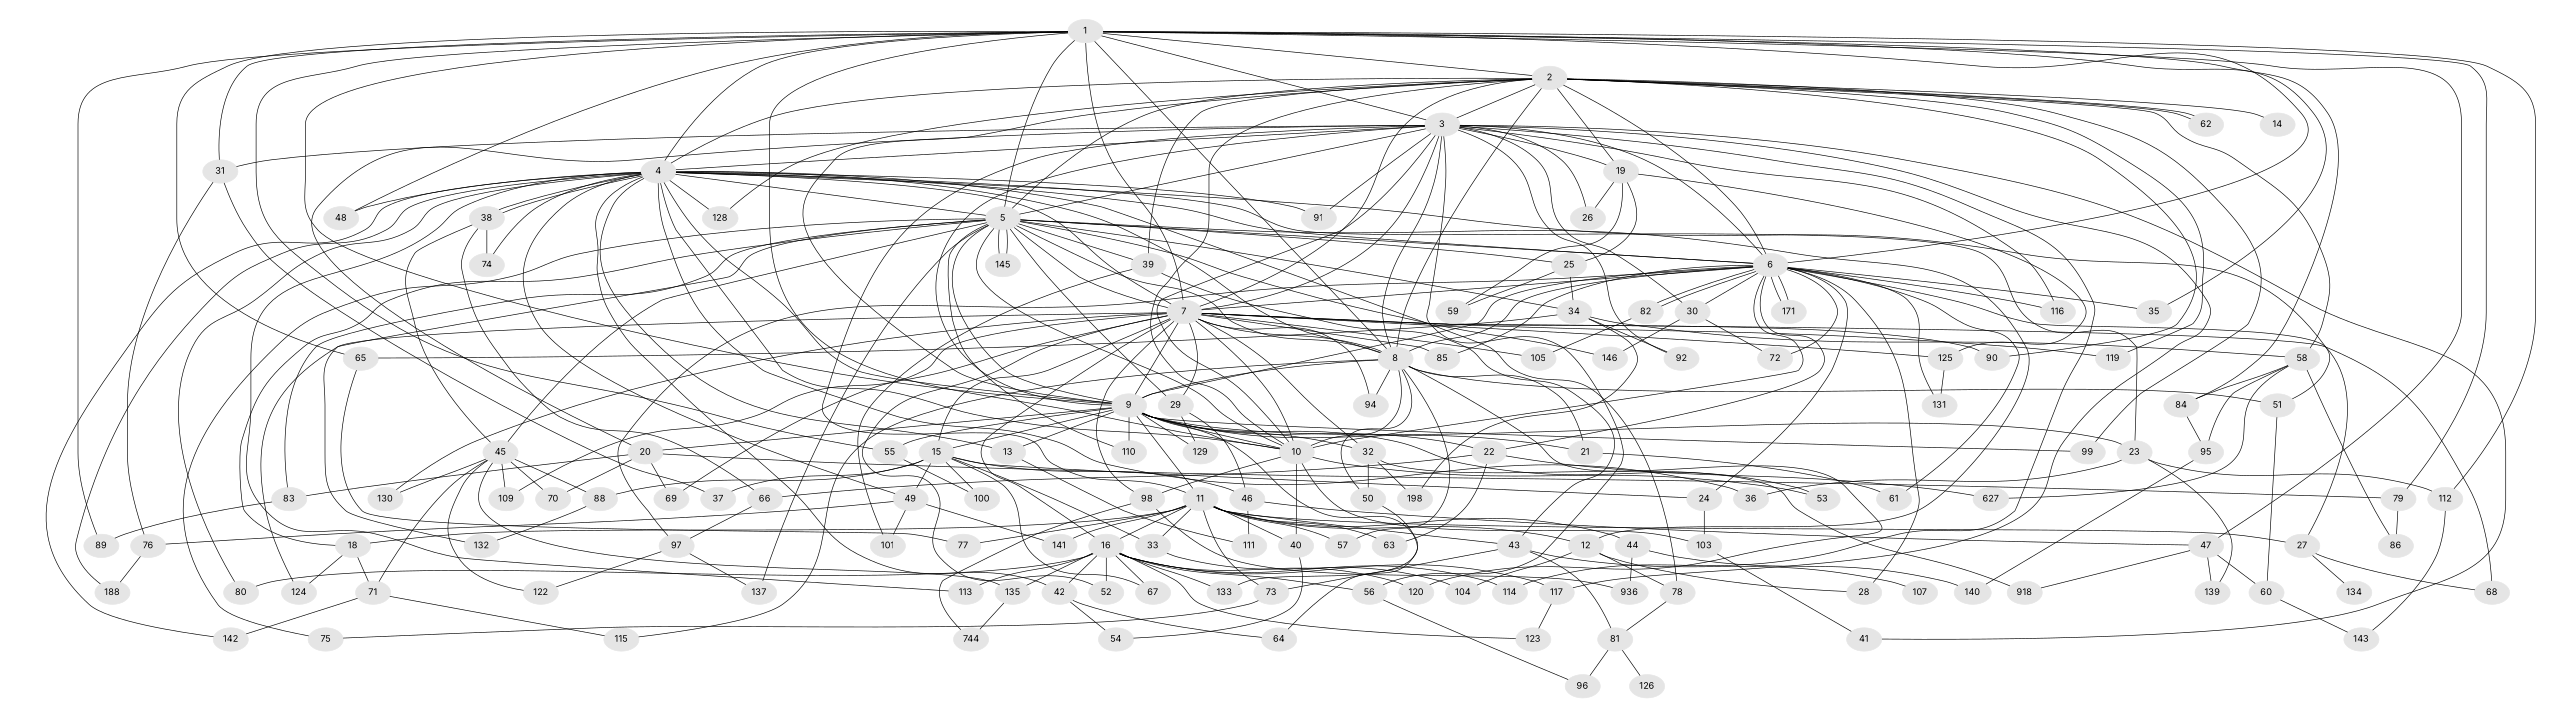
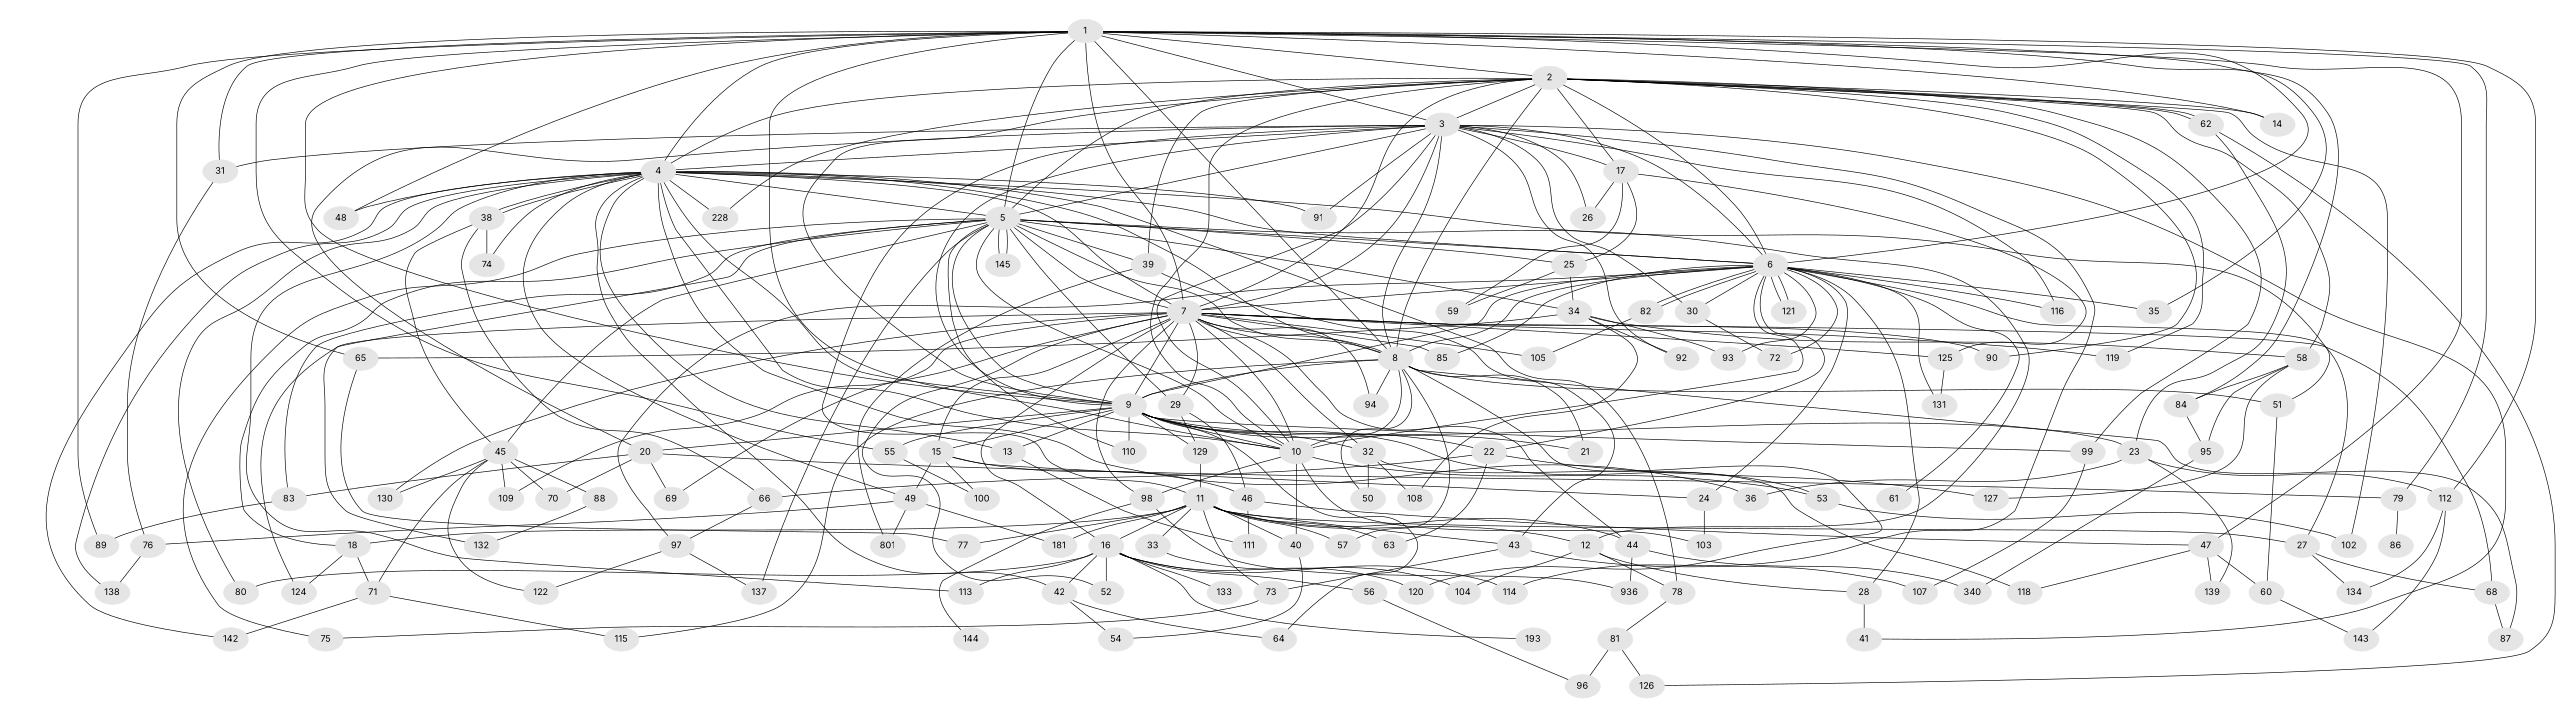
none -> (1685, 56)
(1621, 171) -> (1621, 171)
(720, 218) -> (720, 218)
(1513, 234) -> (2276, 315)
(1789, 312) -> (1789, 312)
(1610, 359) -> none
none -> (1728, 359)
(1592, 381) -> none
none -> (1362, 423)
(1165, 452) -> (1201, 476)
(2346, 454) -> none
(1722, 462) -> none
(755, 480) -> none
(1047, 496) -> none
(718, 499) -> none
(1415, 499) -> (1415, 499)
(1991, 499) -> (1991, 499)
none -> (2027, 536)
(888, 546) -> (888, 546)
(1059, 546) -> (1059, 546)
none -> (2349, 546)
none -> (2417, 559)
(1317, 576) -> none
(1575, 577) -> none
(112, 593) -> (112, 593)
(1013, 593) -> none
(1153, 593) -> none
(1557, 593) -> none
(1784, 593) -> (1864, 616)
(1973, 593) -> (1973, 593)
(2025, 593) -> (2025, 593)
(971, 639) -> (971, 639)
(1533, 639) -> (1533, 639)
none -> (2506, 639)
none -> (2432, 664)
